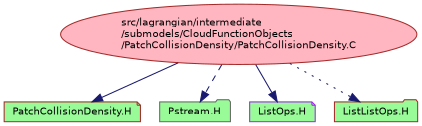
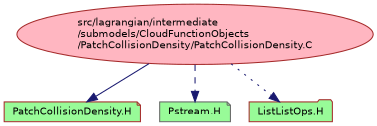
(195, 112) -> (195, 112)
(282, 112) -> none
